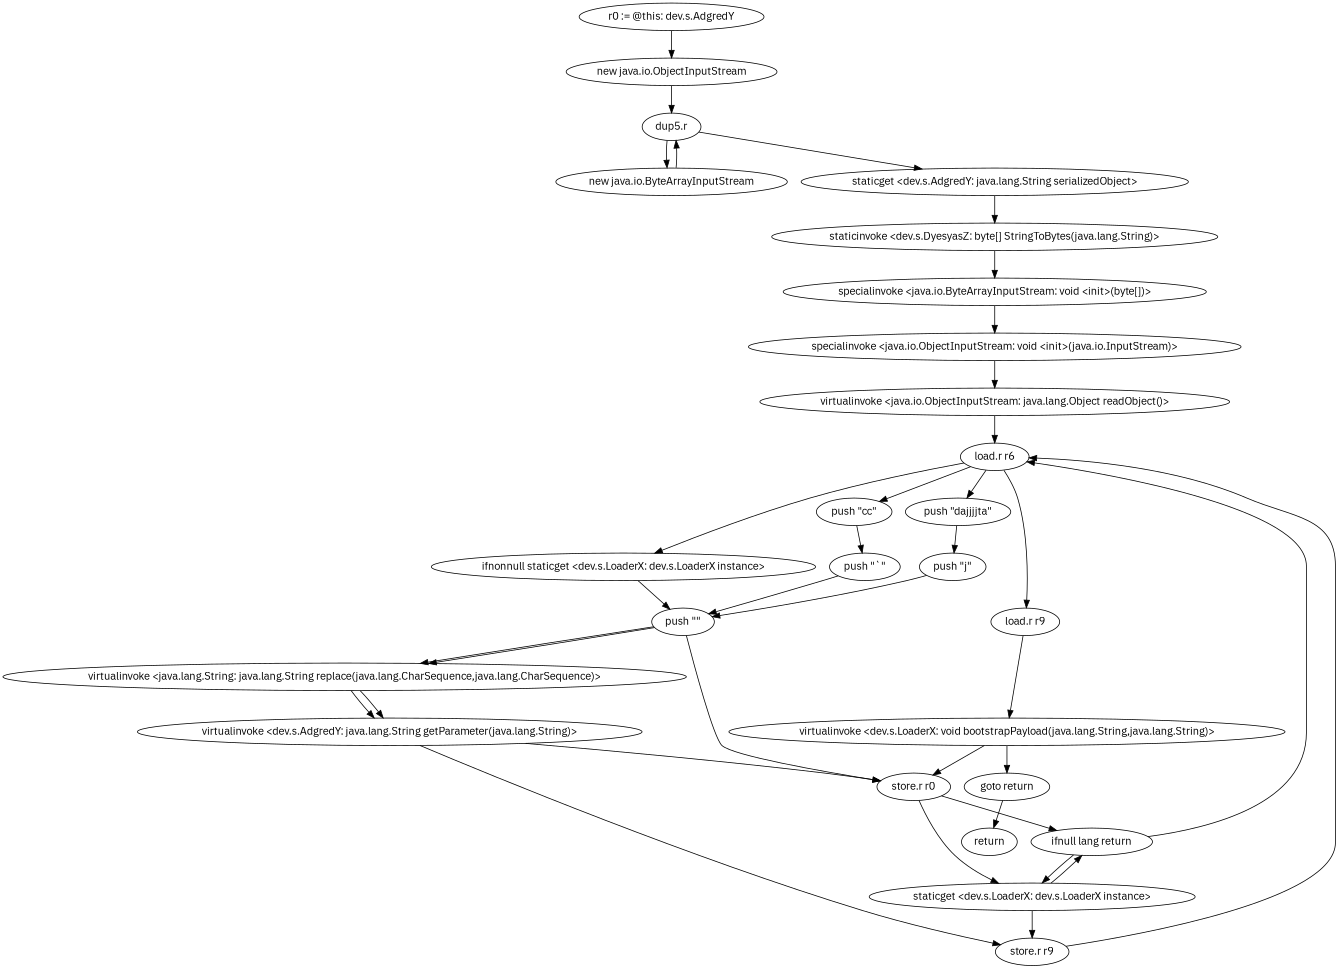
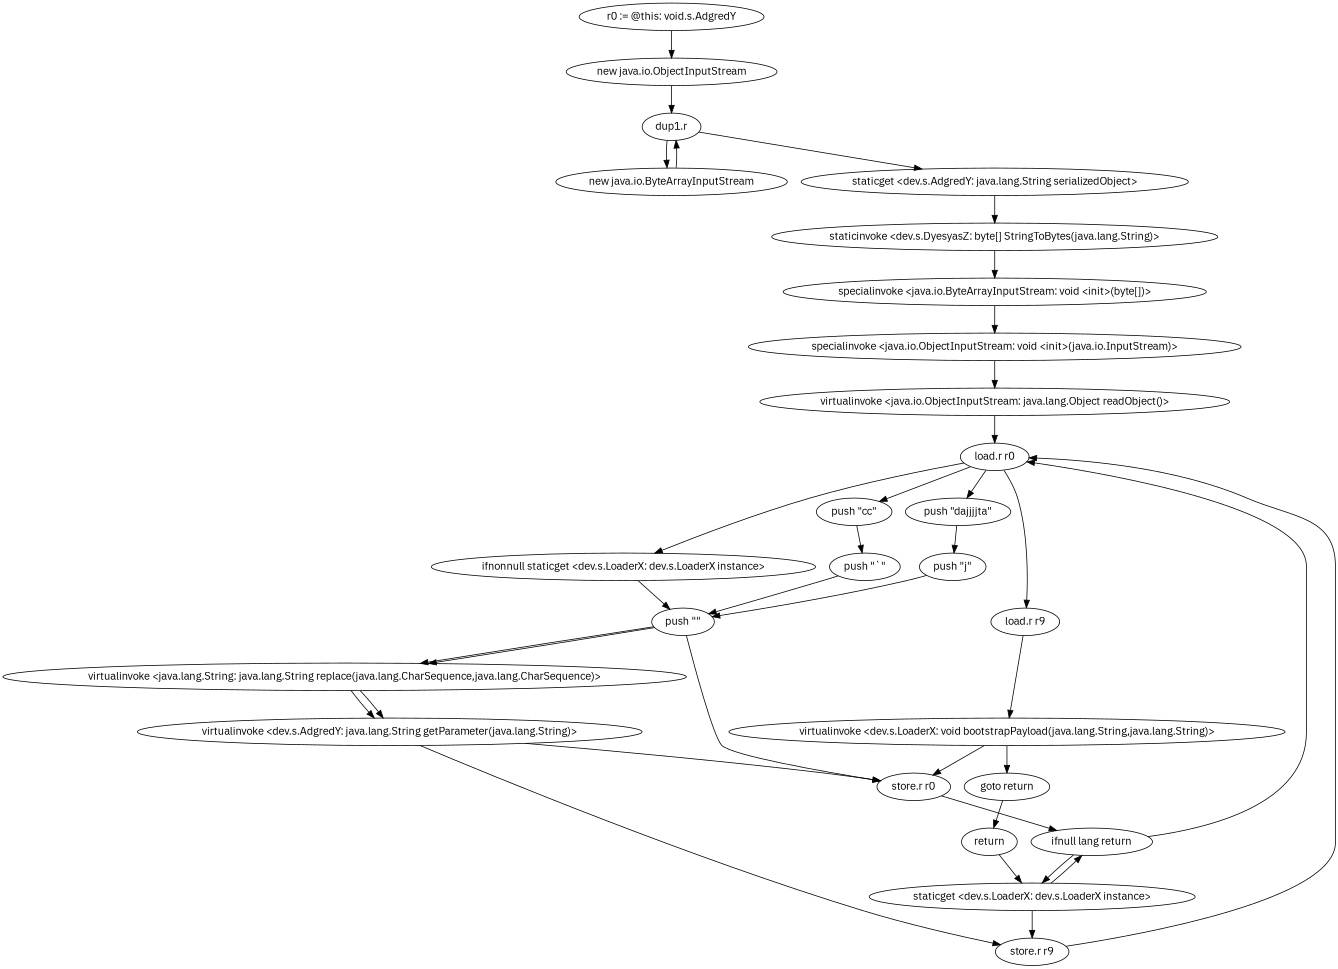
(672, 17) -> (672, 17)
(672, 127) -> (672, 127)
(995, 457) -> (995, 457)
(947, 848) -> (1008, 866)
